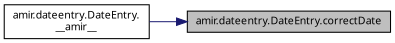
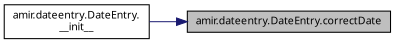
(77, 22) -> (77, 22)
